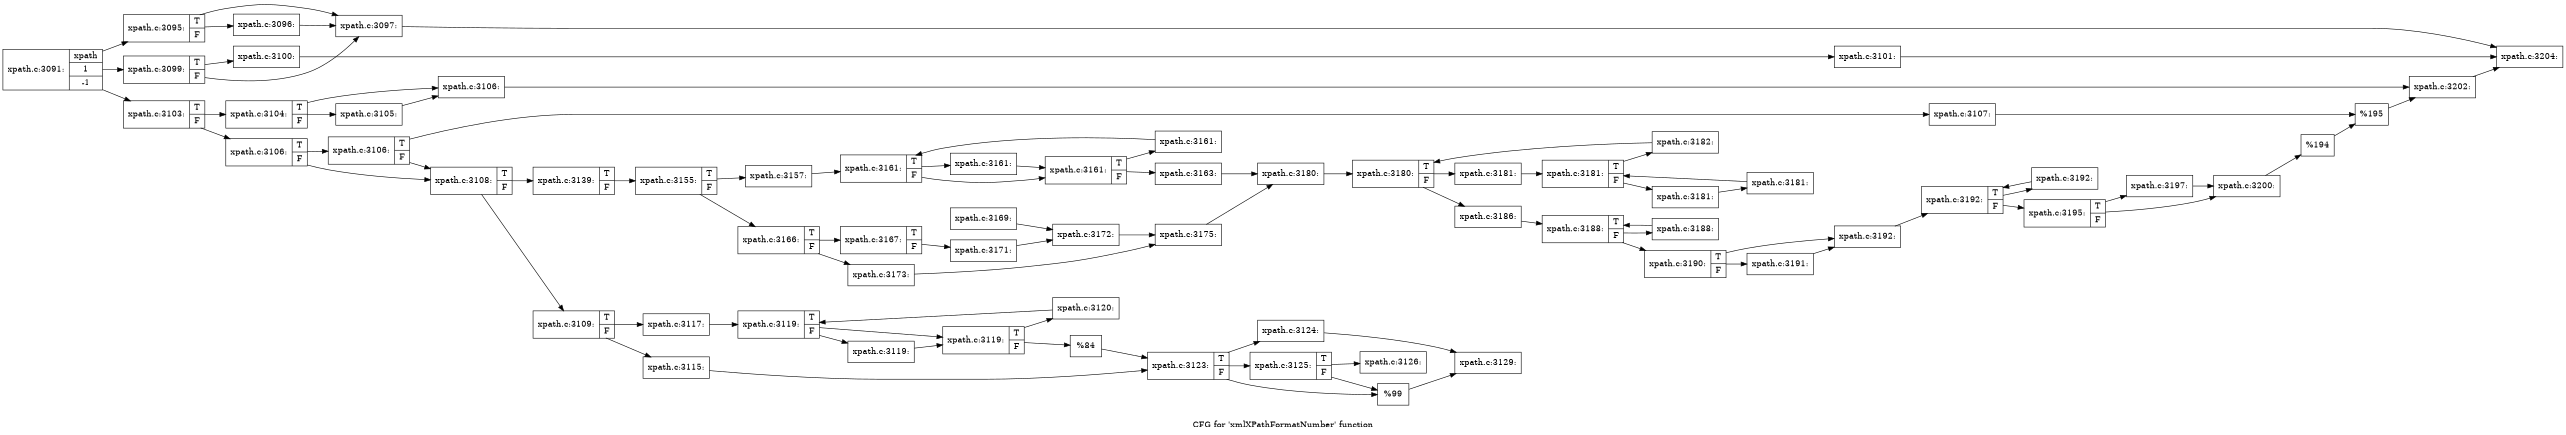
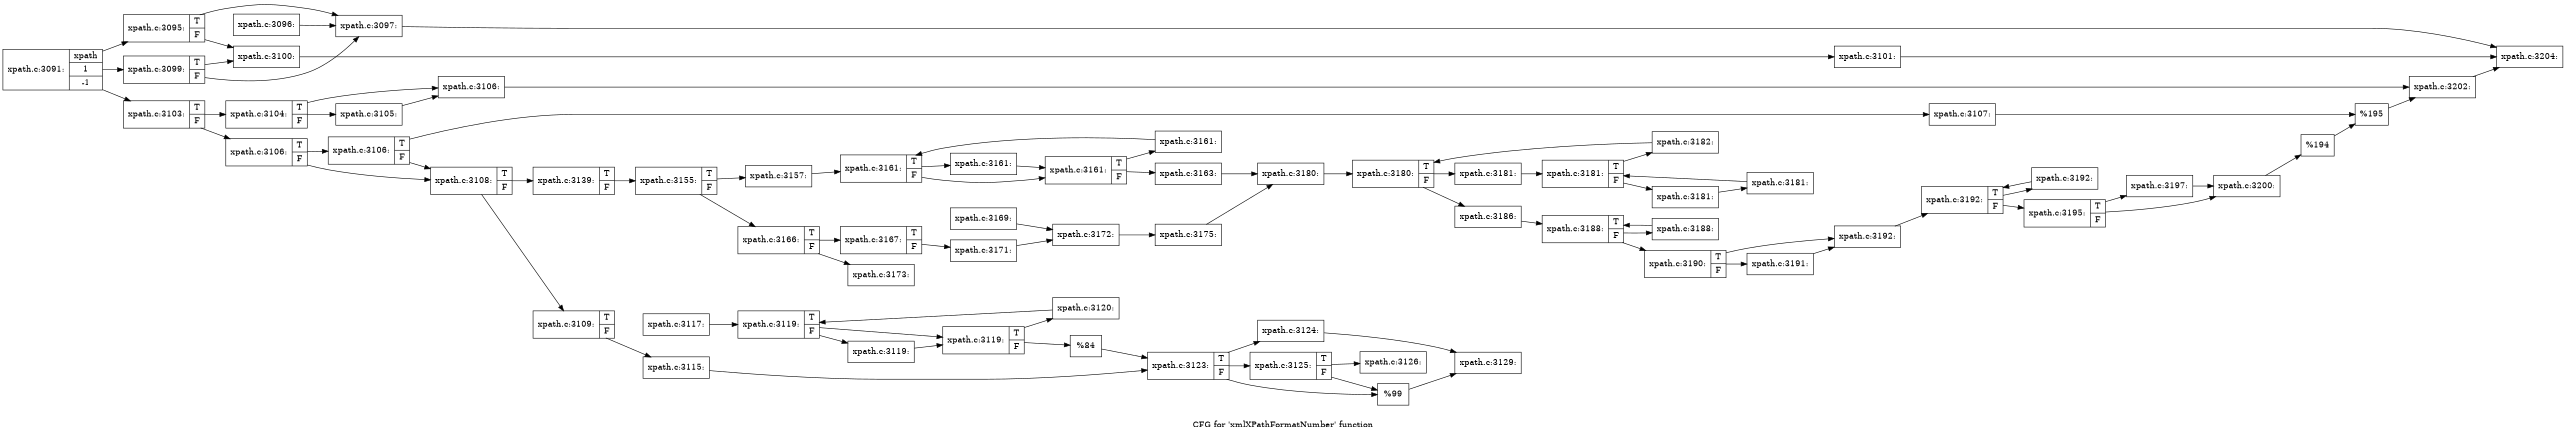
(216, 27) -> (216, 43)
(1033, 266) -> none
(626, 325) -> none
